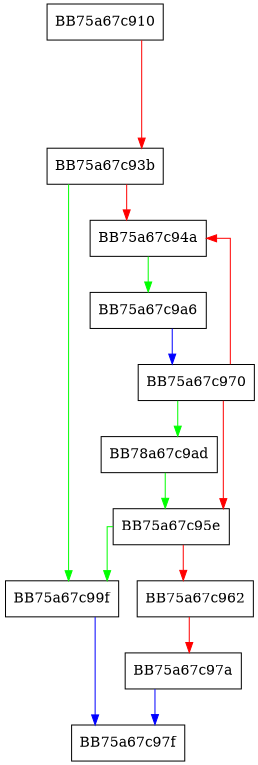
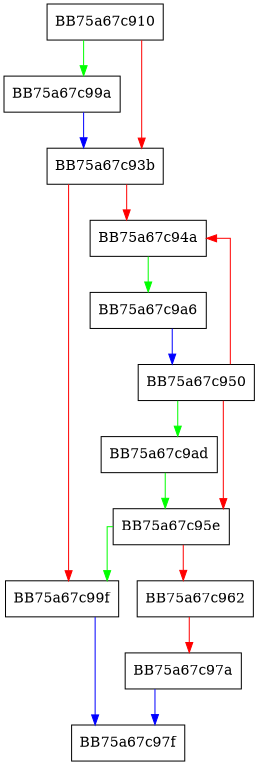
none -> (62, 94)
(69, 377) -> (69, 377)
(196, 383) -> (196, 383)
(159, 455) -> (159, 455)
